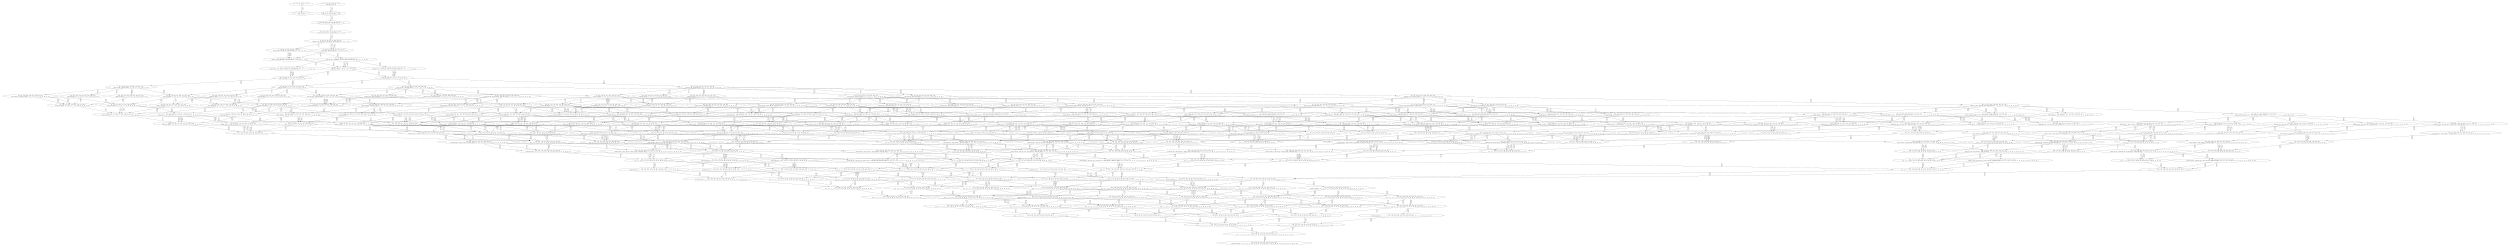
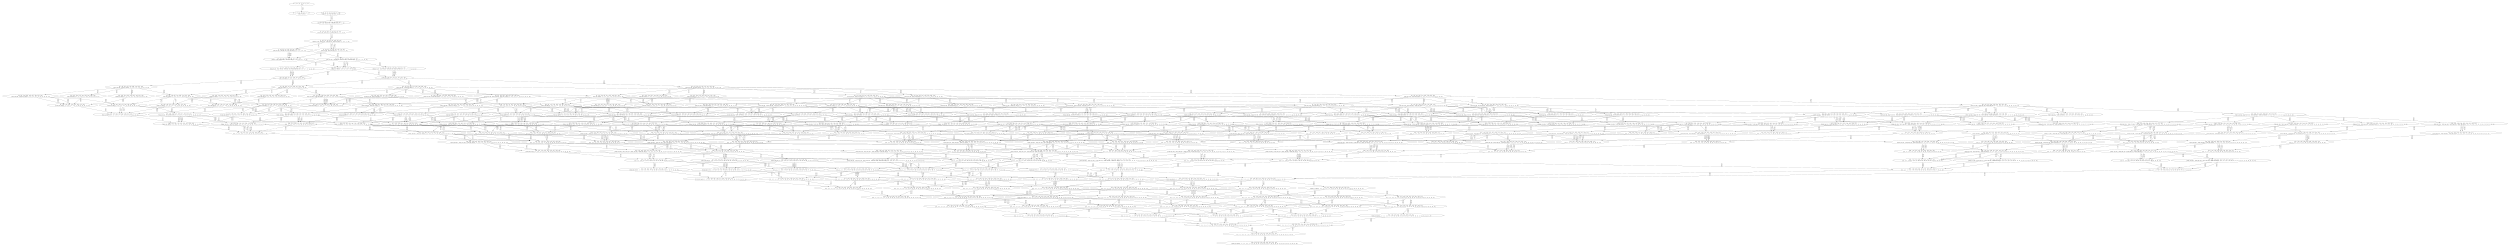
(331, 4) -> none
